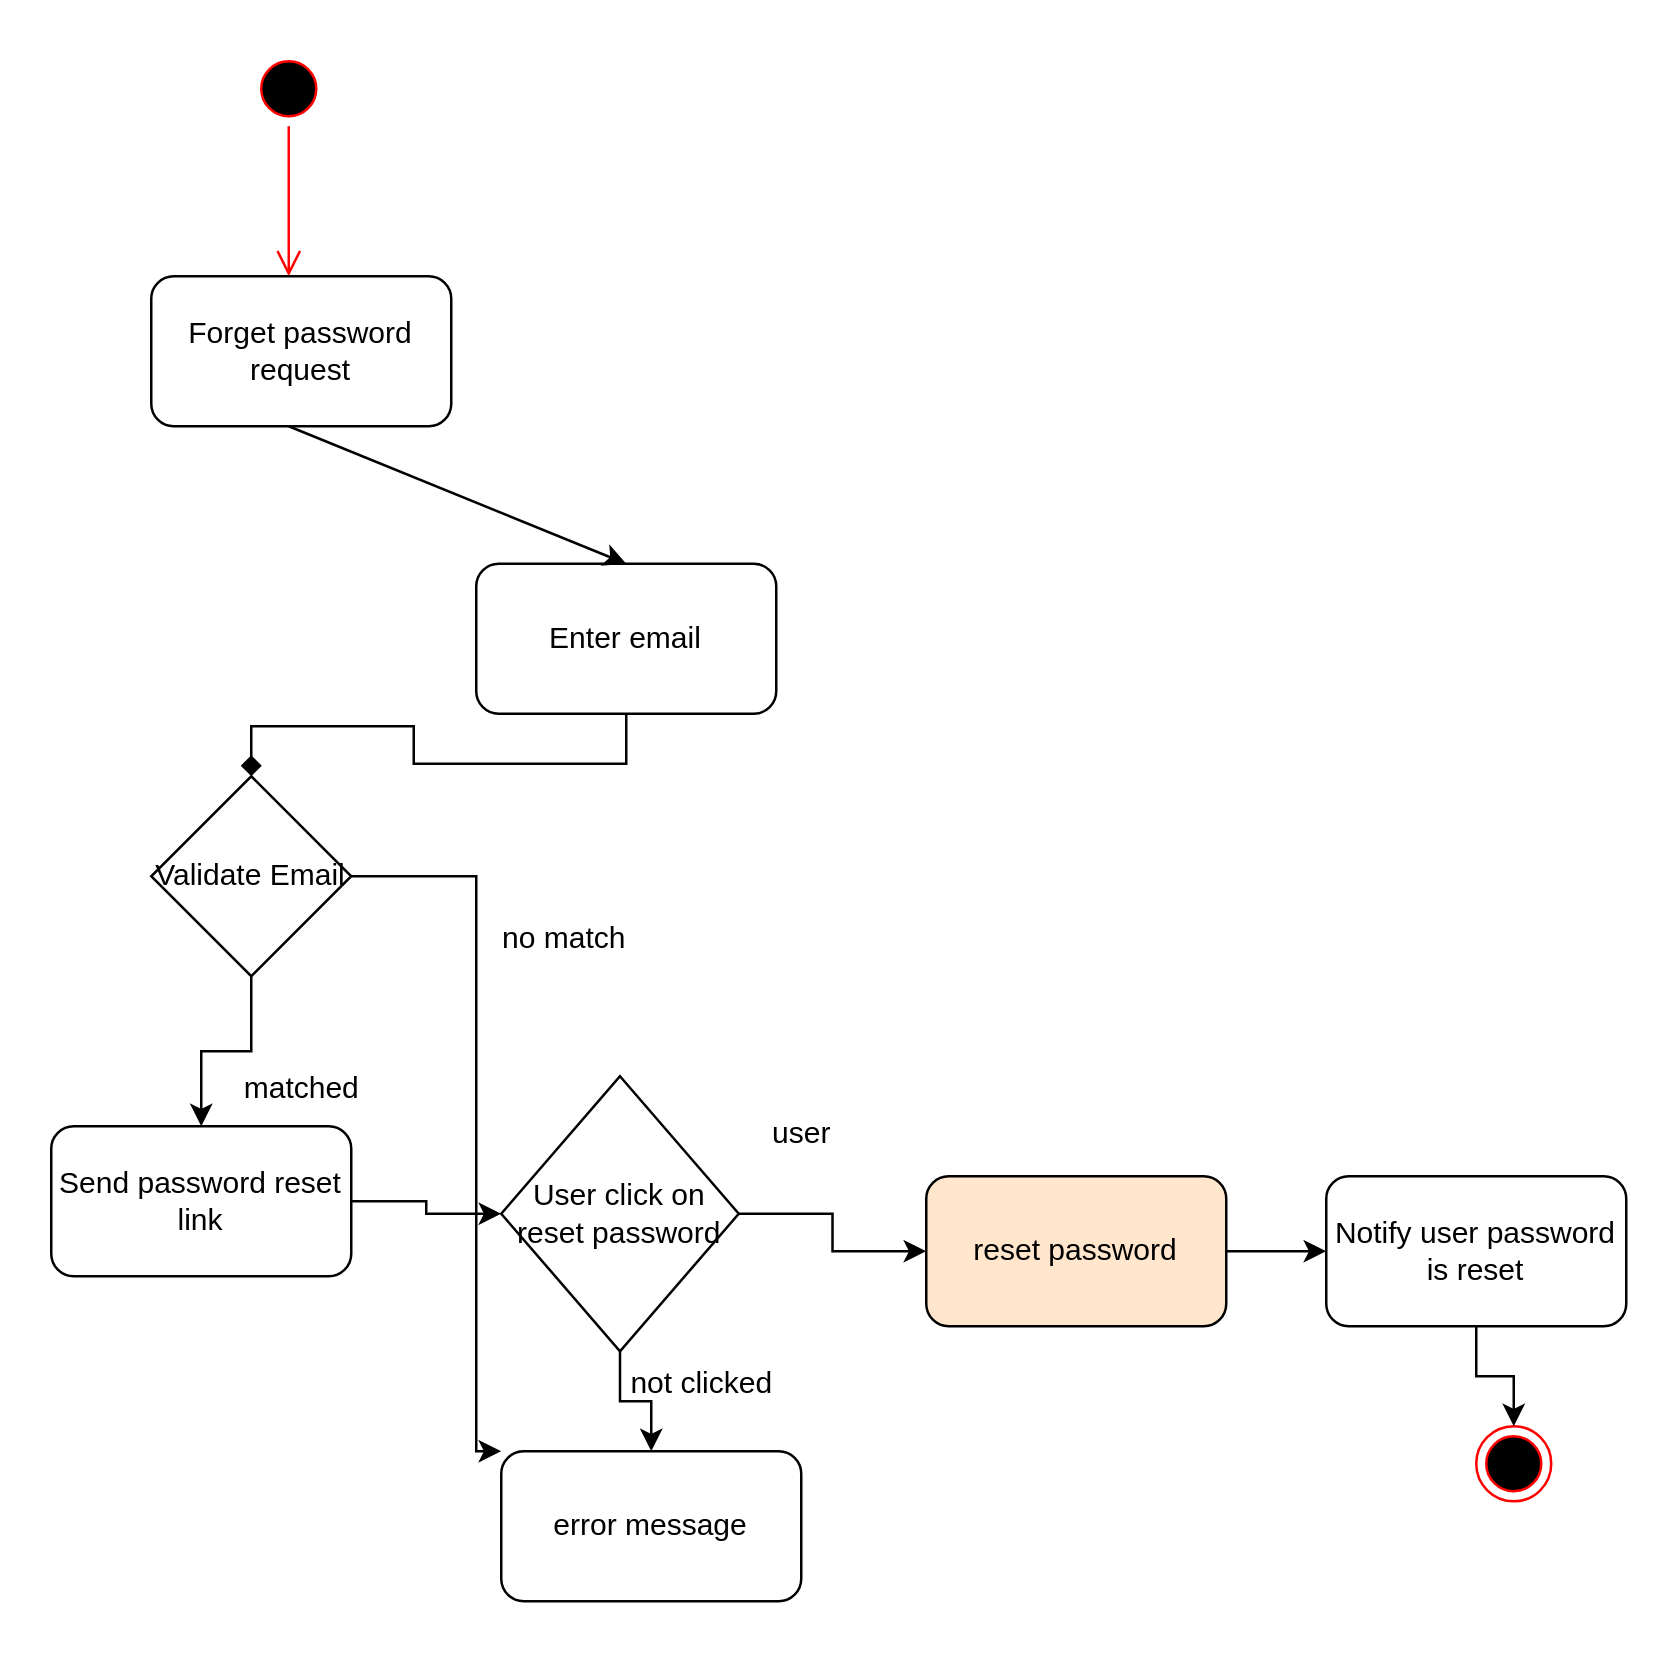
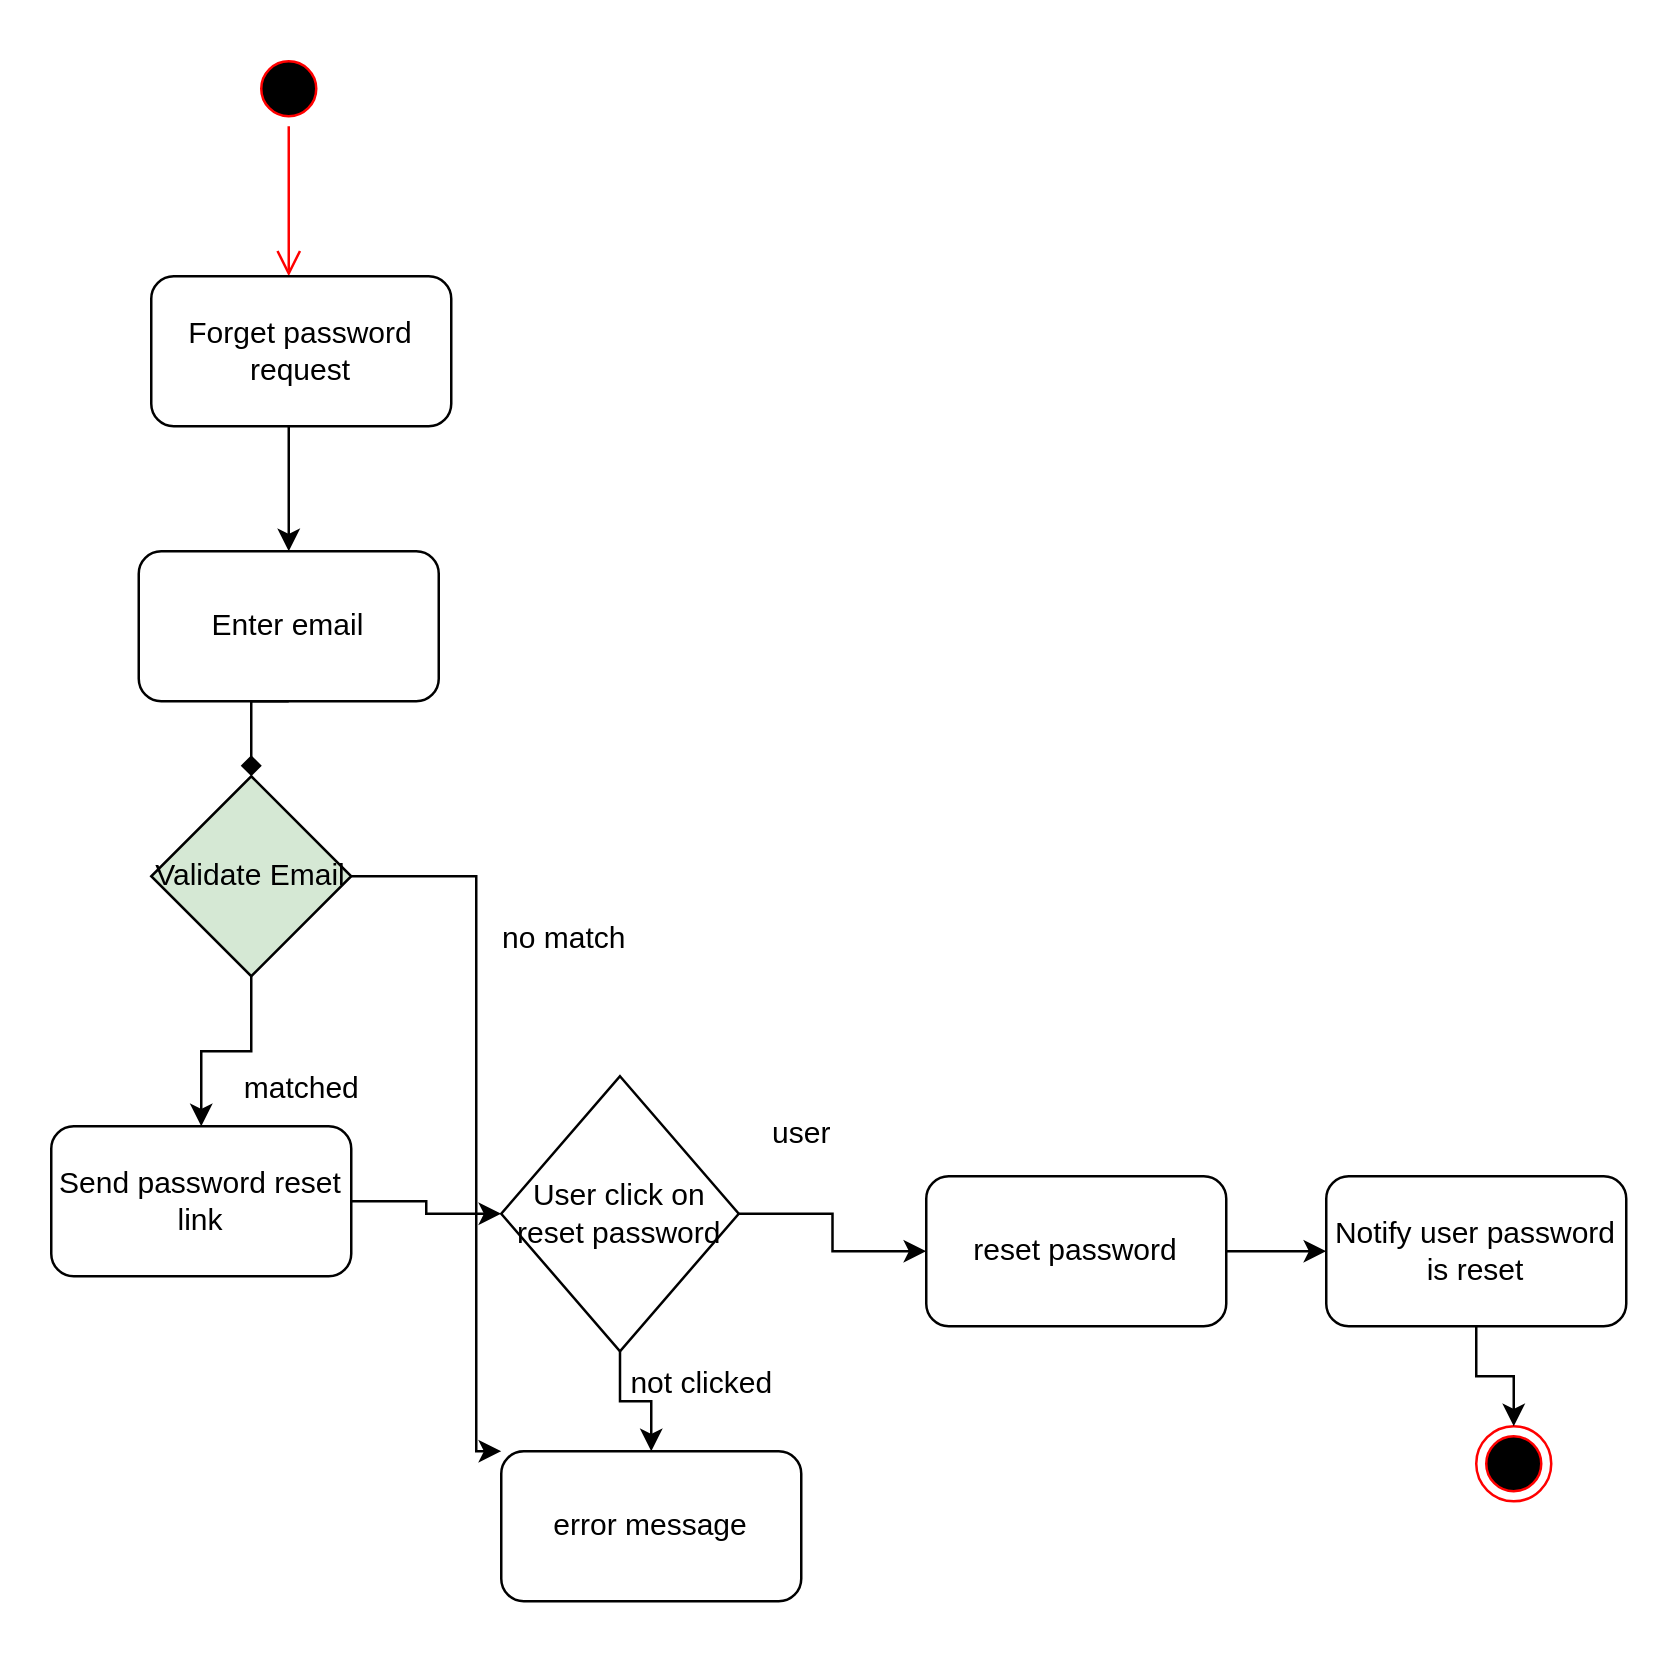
(626, 639) -> (289, 626)
(251, 876) -> (251, 876)
(1076, 1251) -> (1076, 1251)
